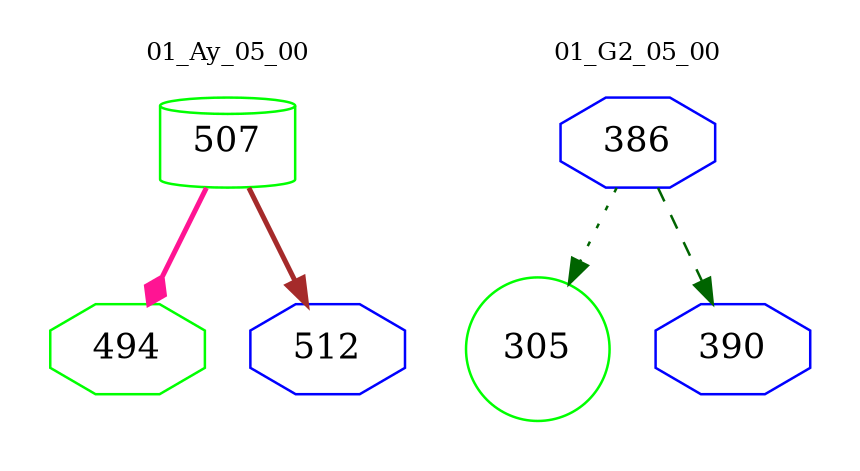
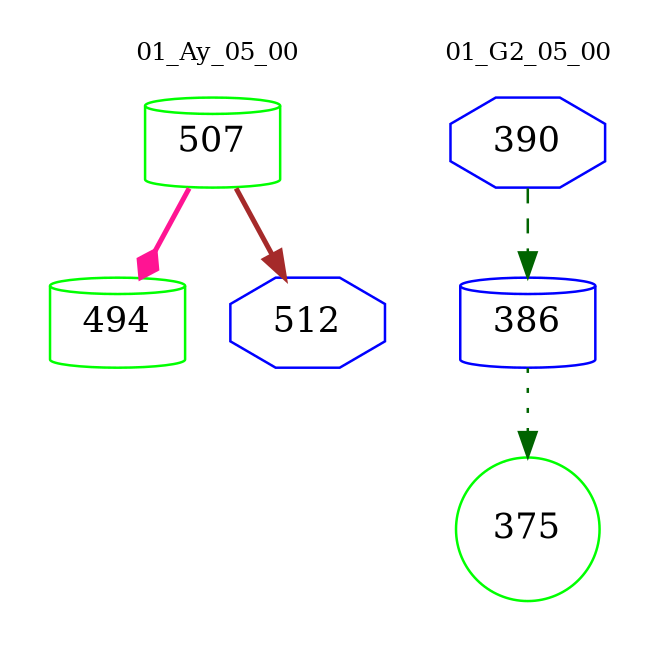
(638, 143) -> (528, 323)
(680, 234) -> (528, 220)
(128, 349) -> (118, 323)
(538, 349) -> (528, 529)
